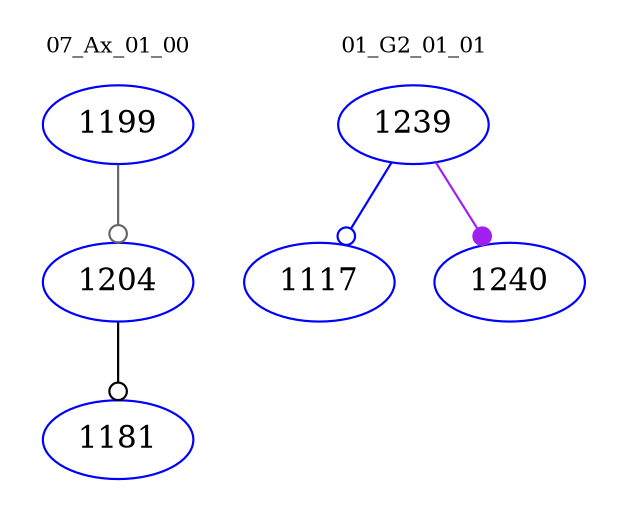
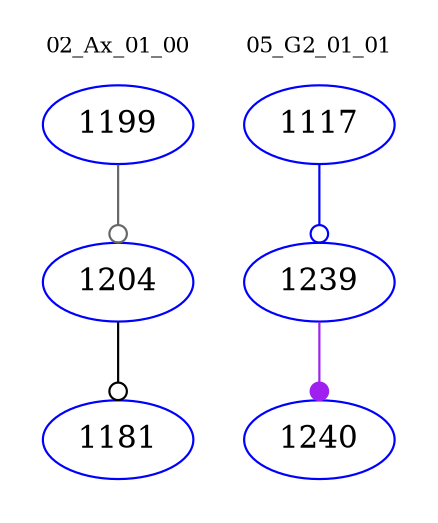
(118, 47) -> (118, 47)
(415, 47) -> (319, 47)
(371, 195) -> (319, 195)
